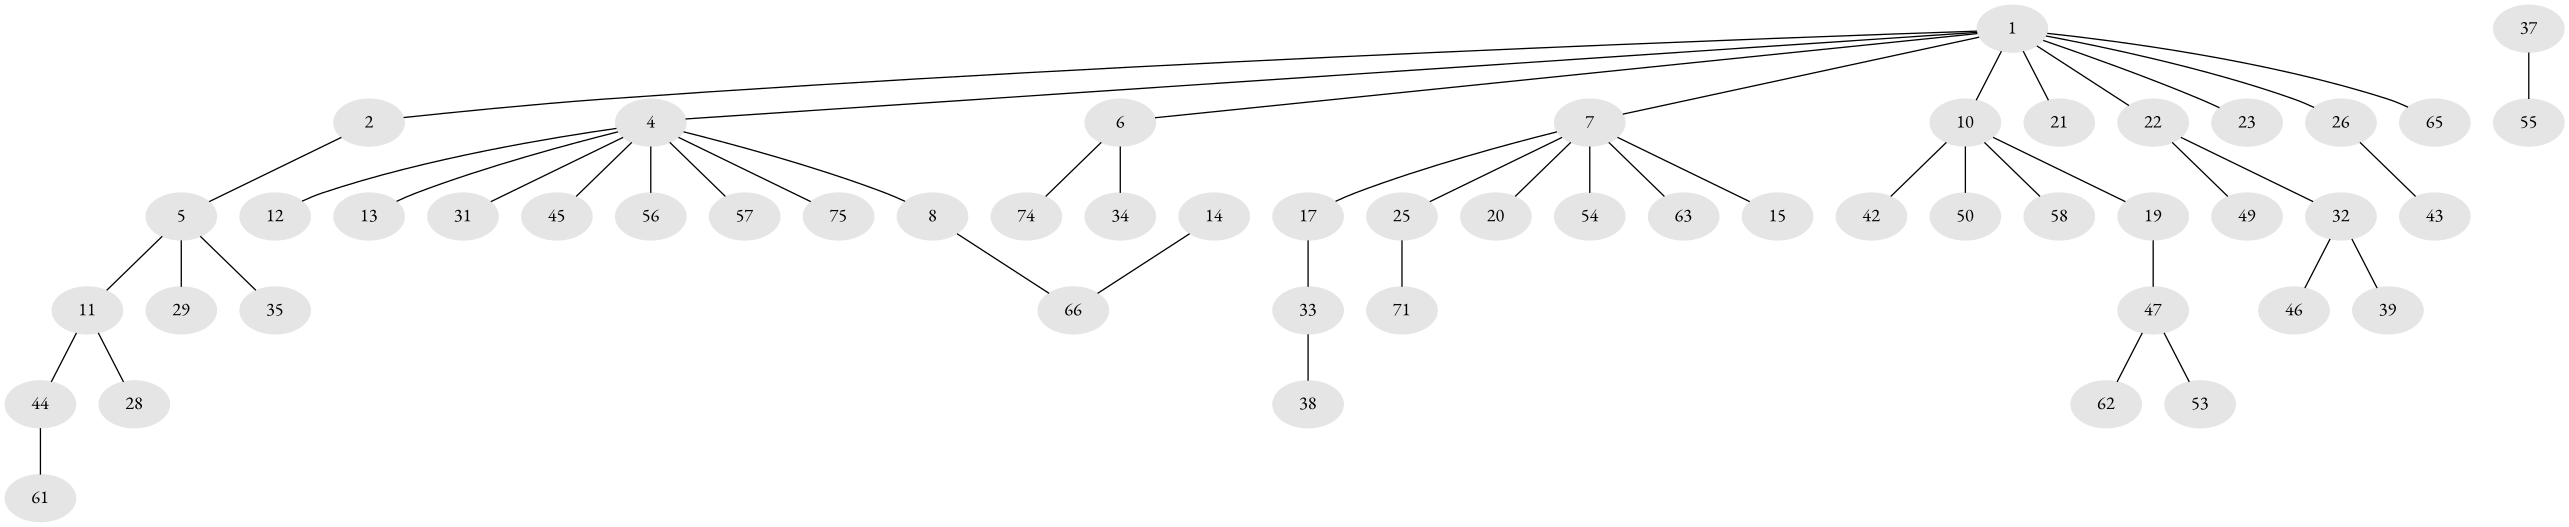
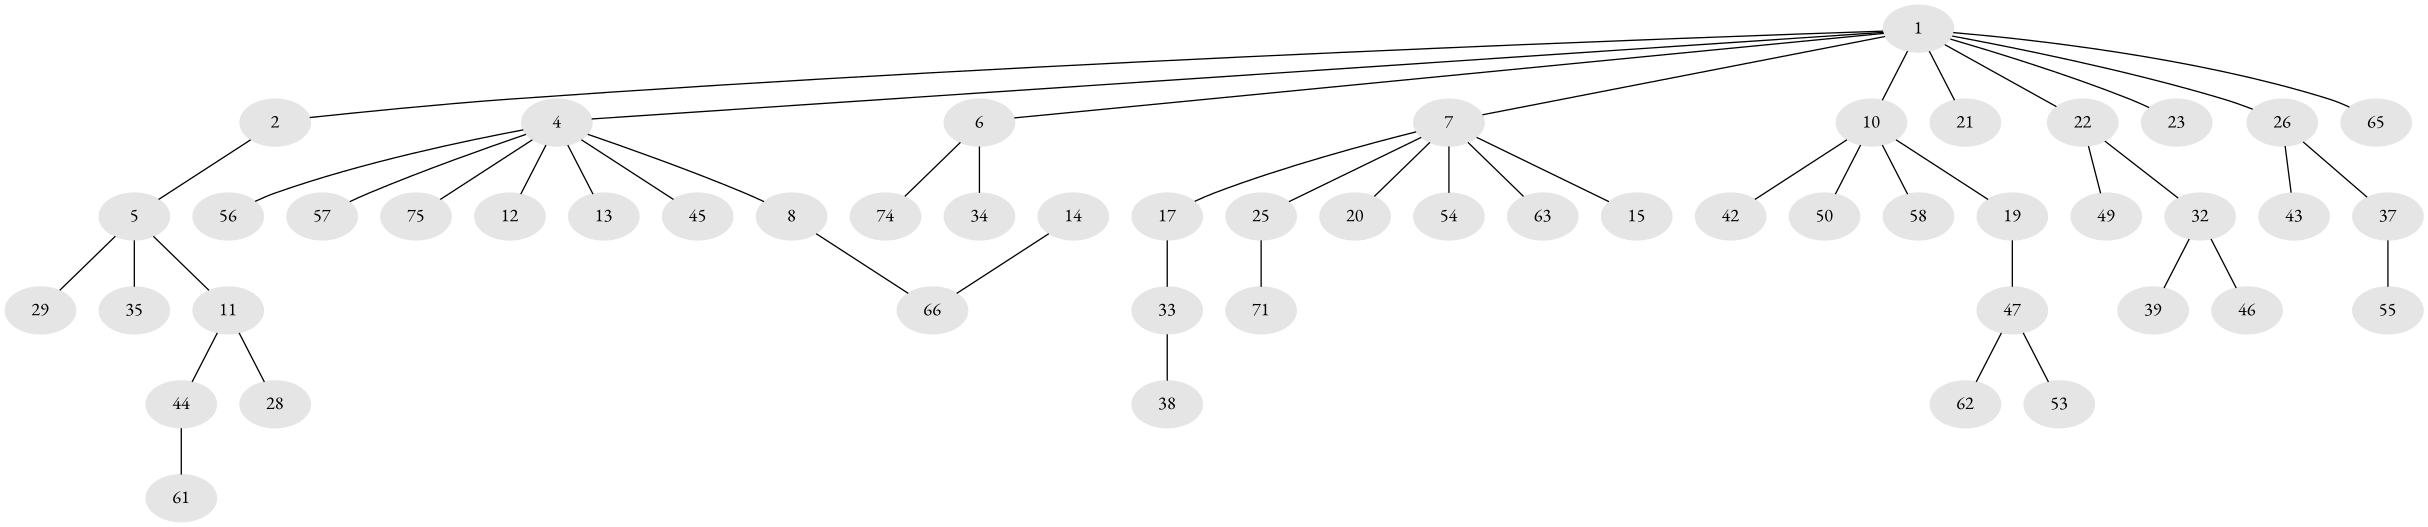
none -> (2335, 170)
(463, 216) -> none
